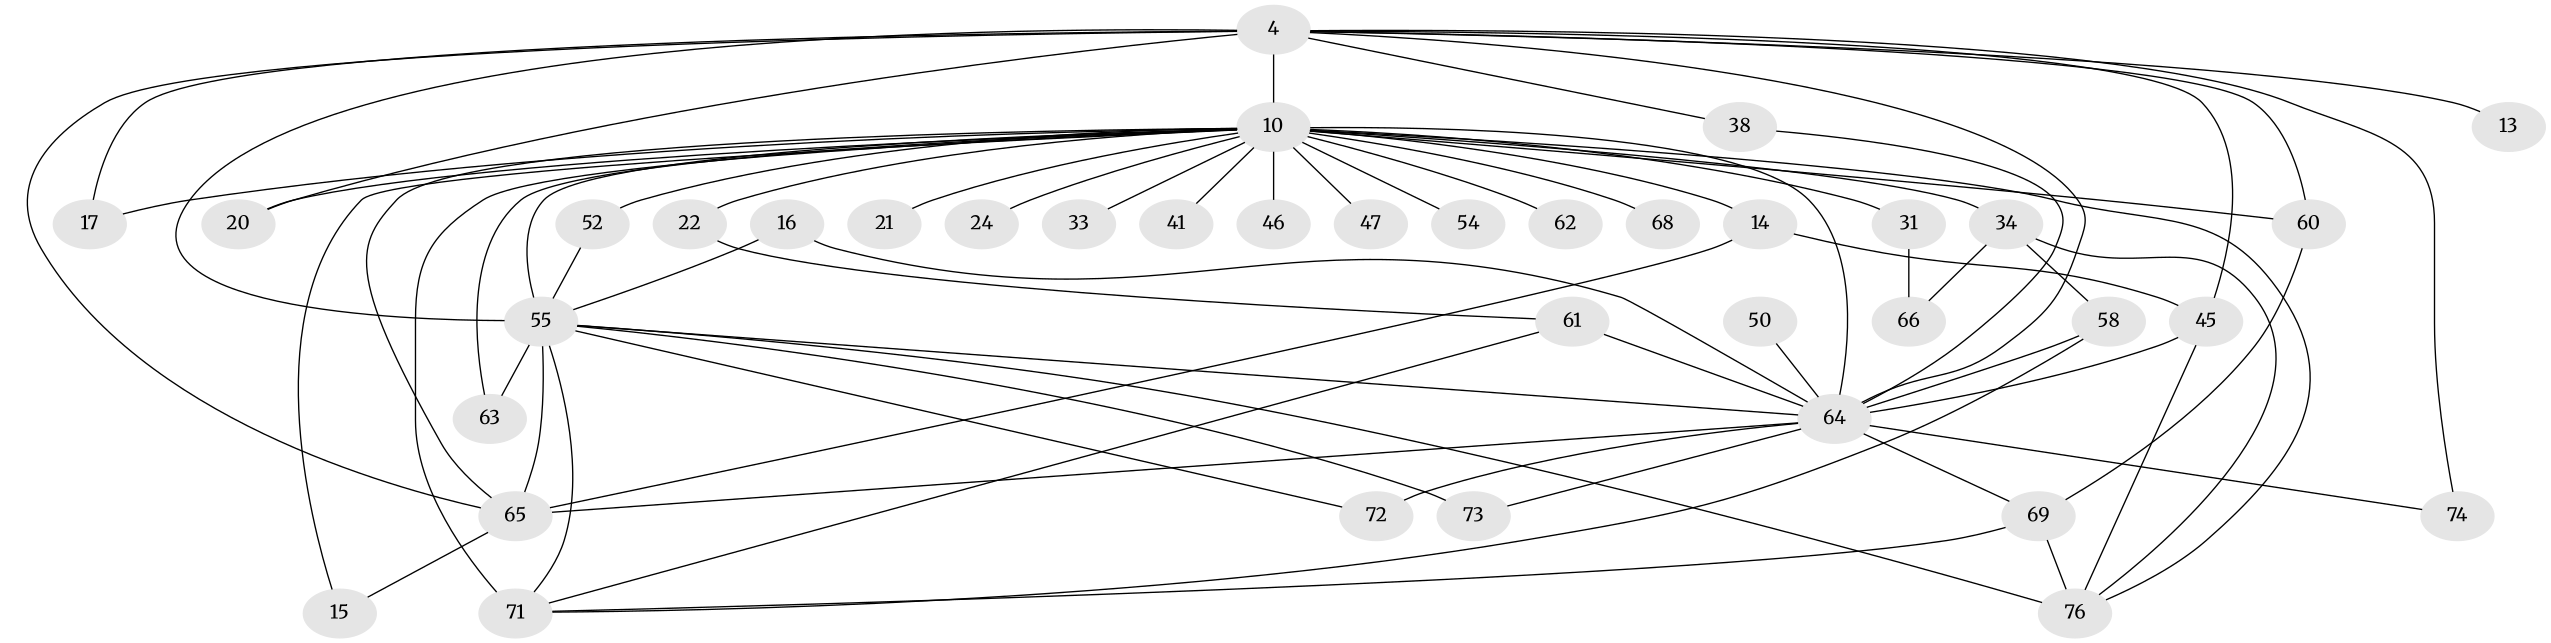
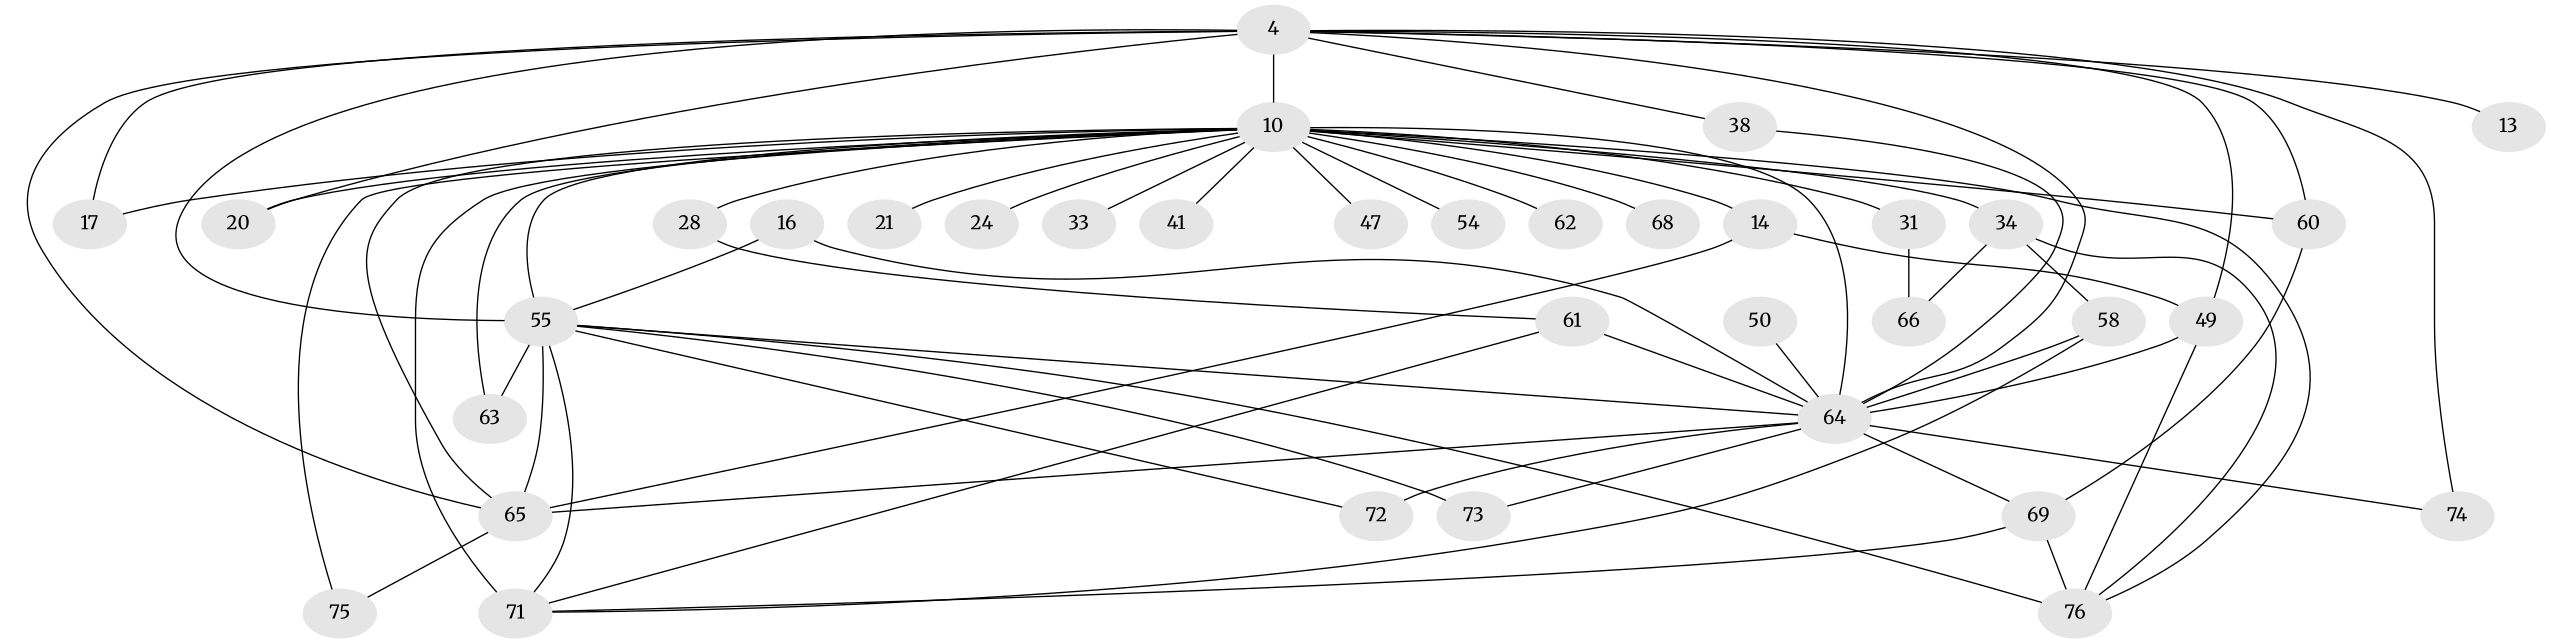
(593, 224) -> none
(690, 224) -> (690, 224)
(1274, 224) -> none
(2206, 322) -> (2206, 322)
(340, 614) -> (340, 614)
